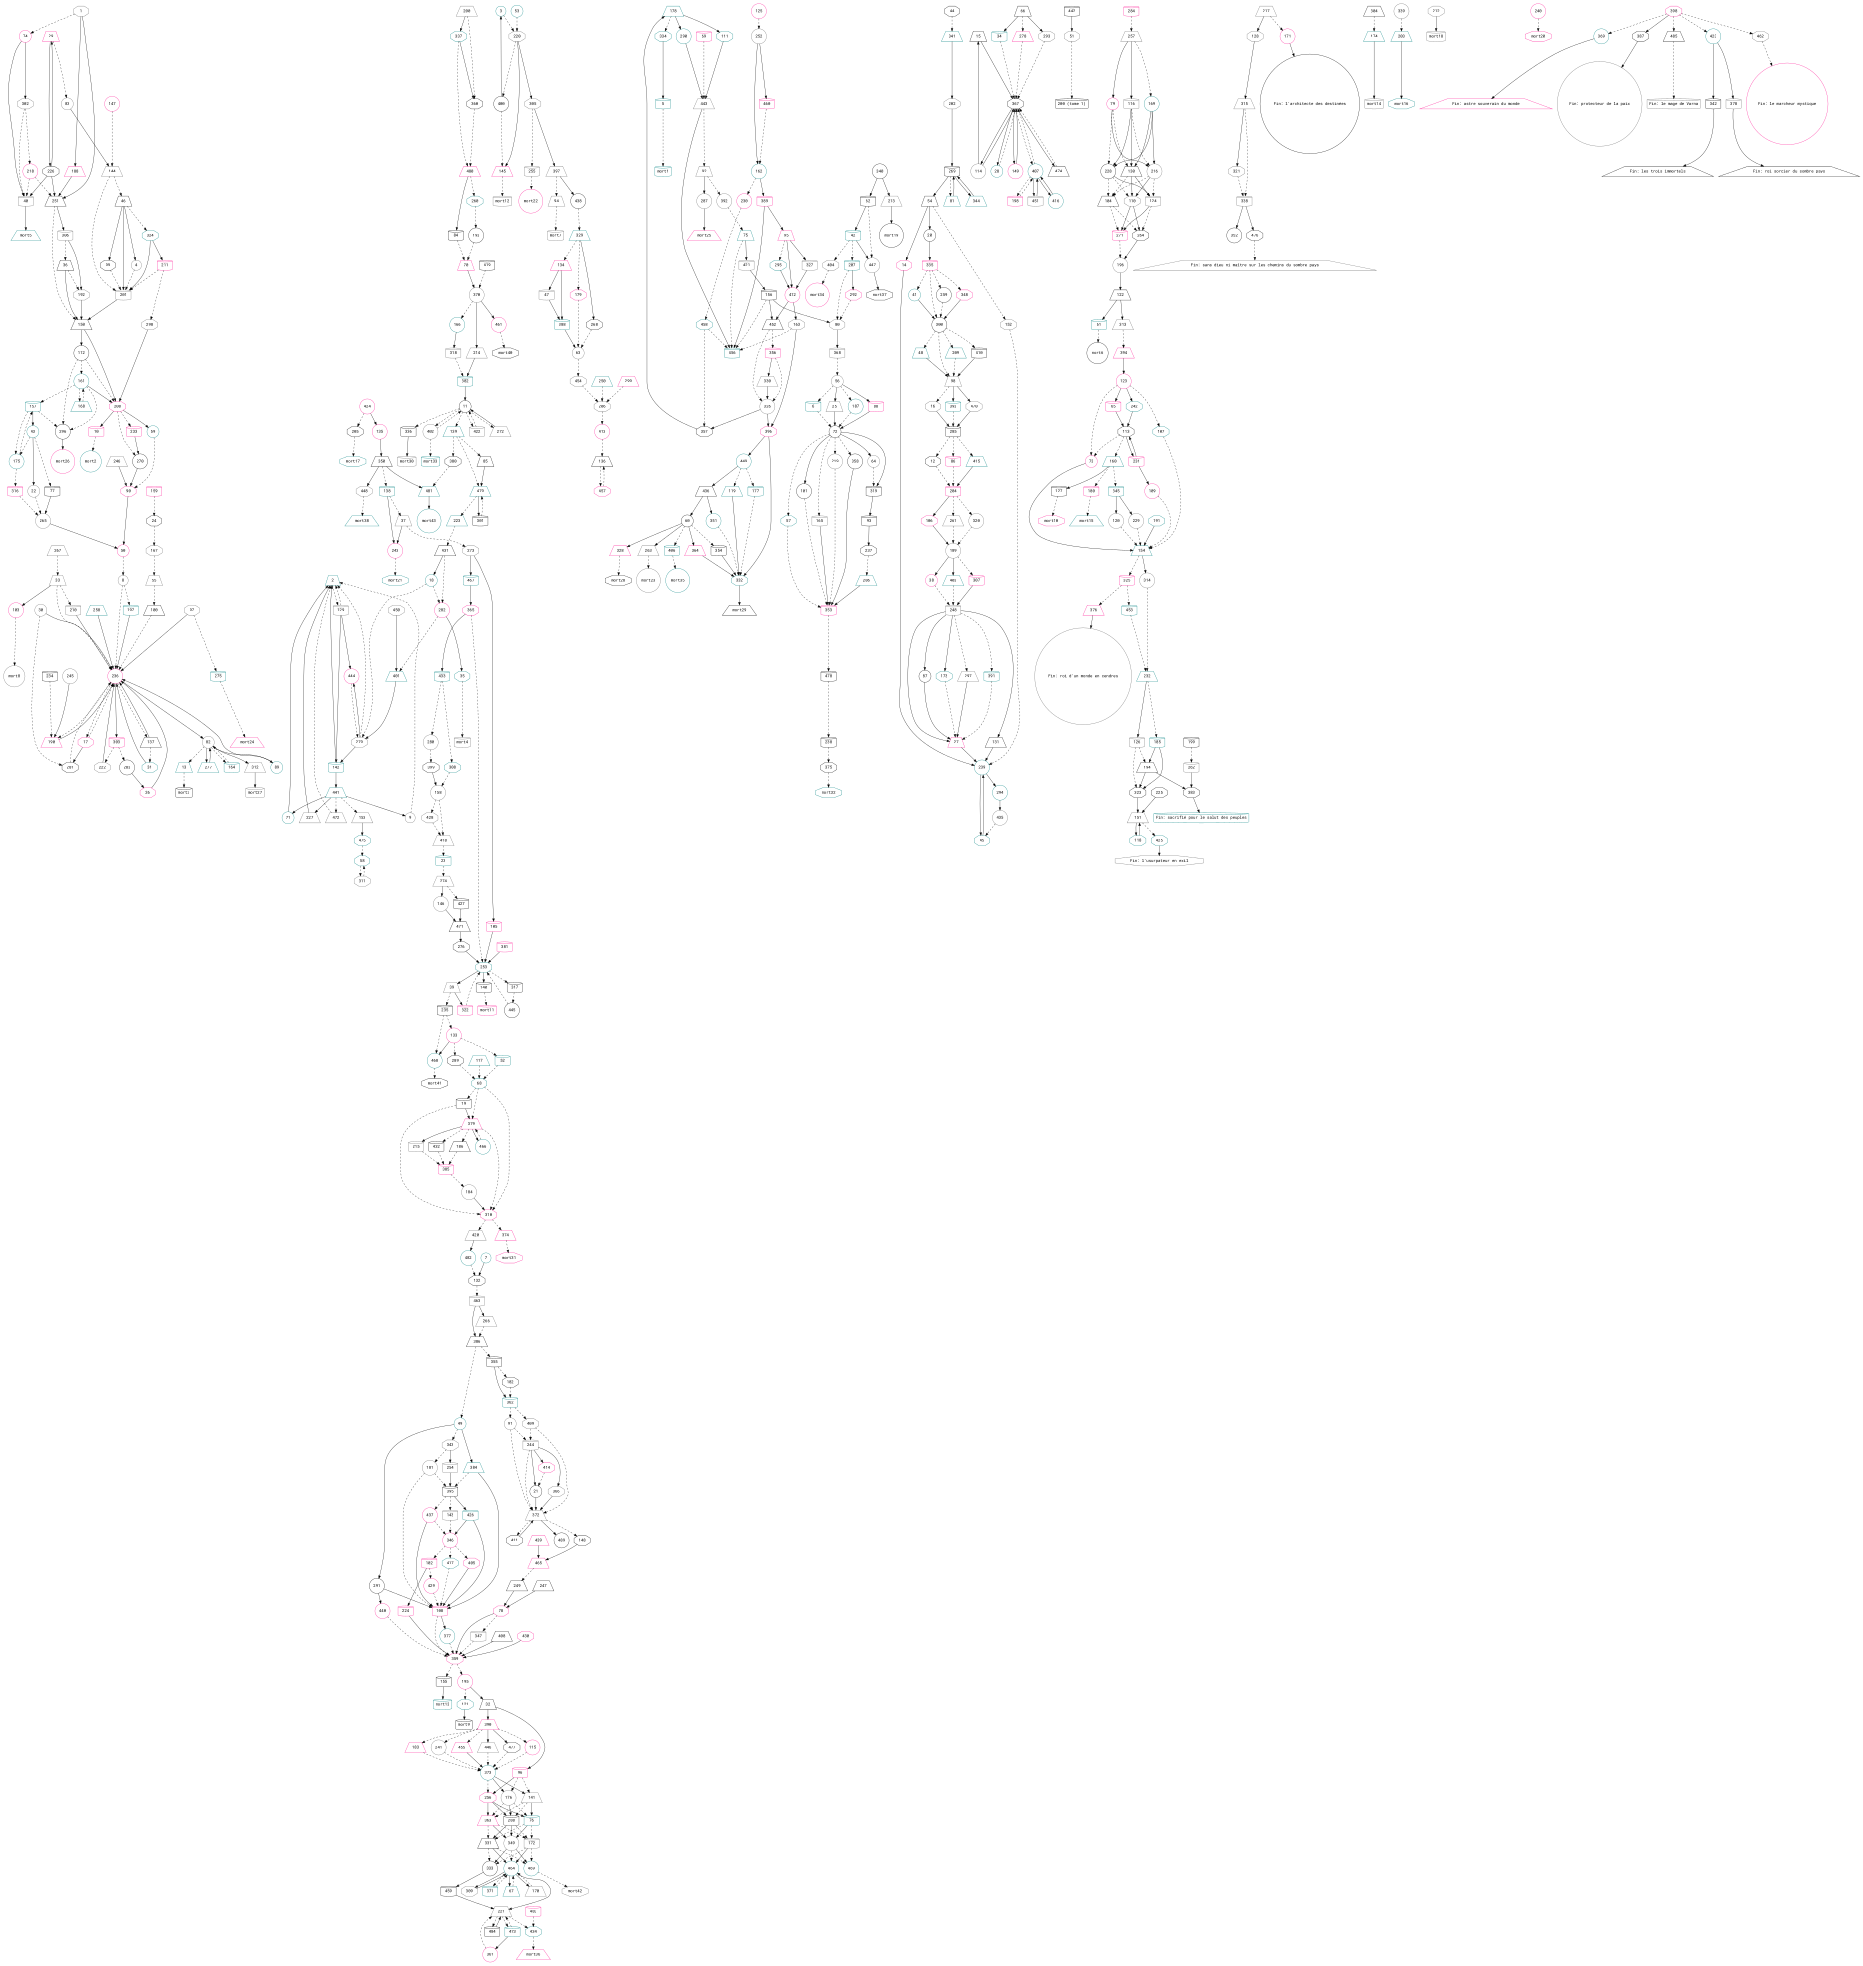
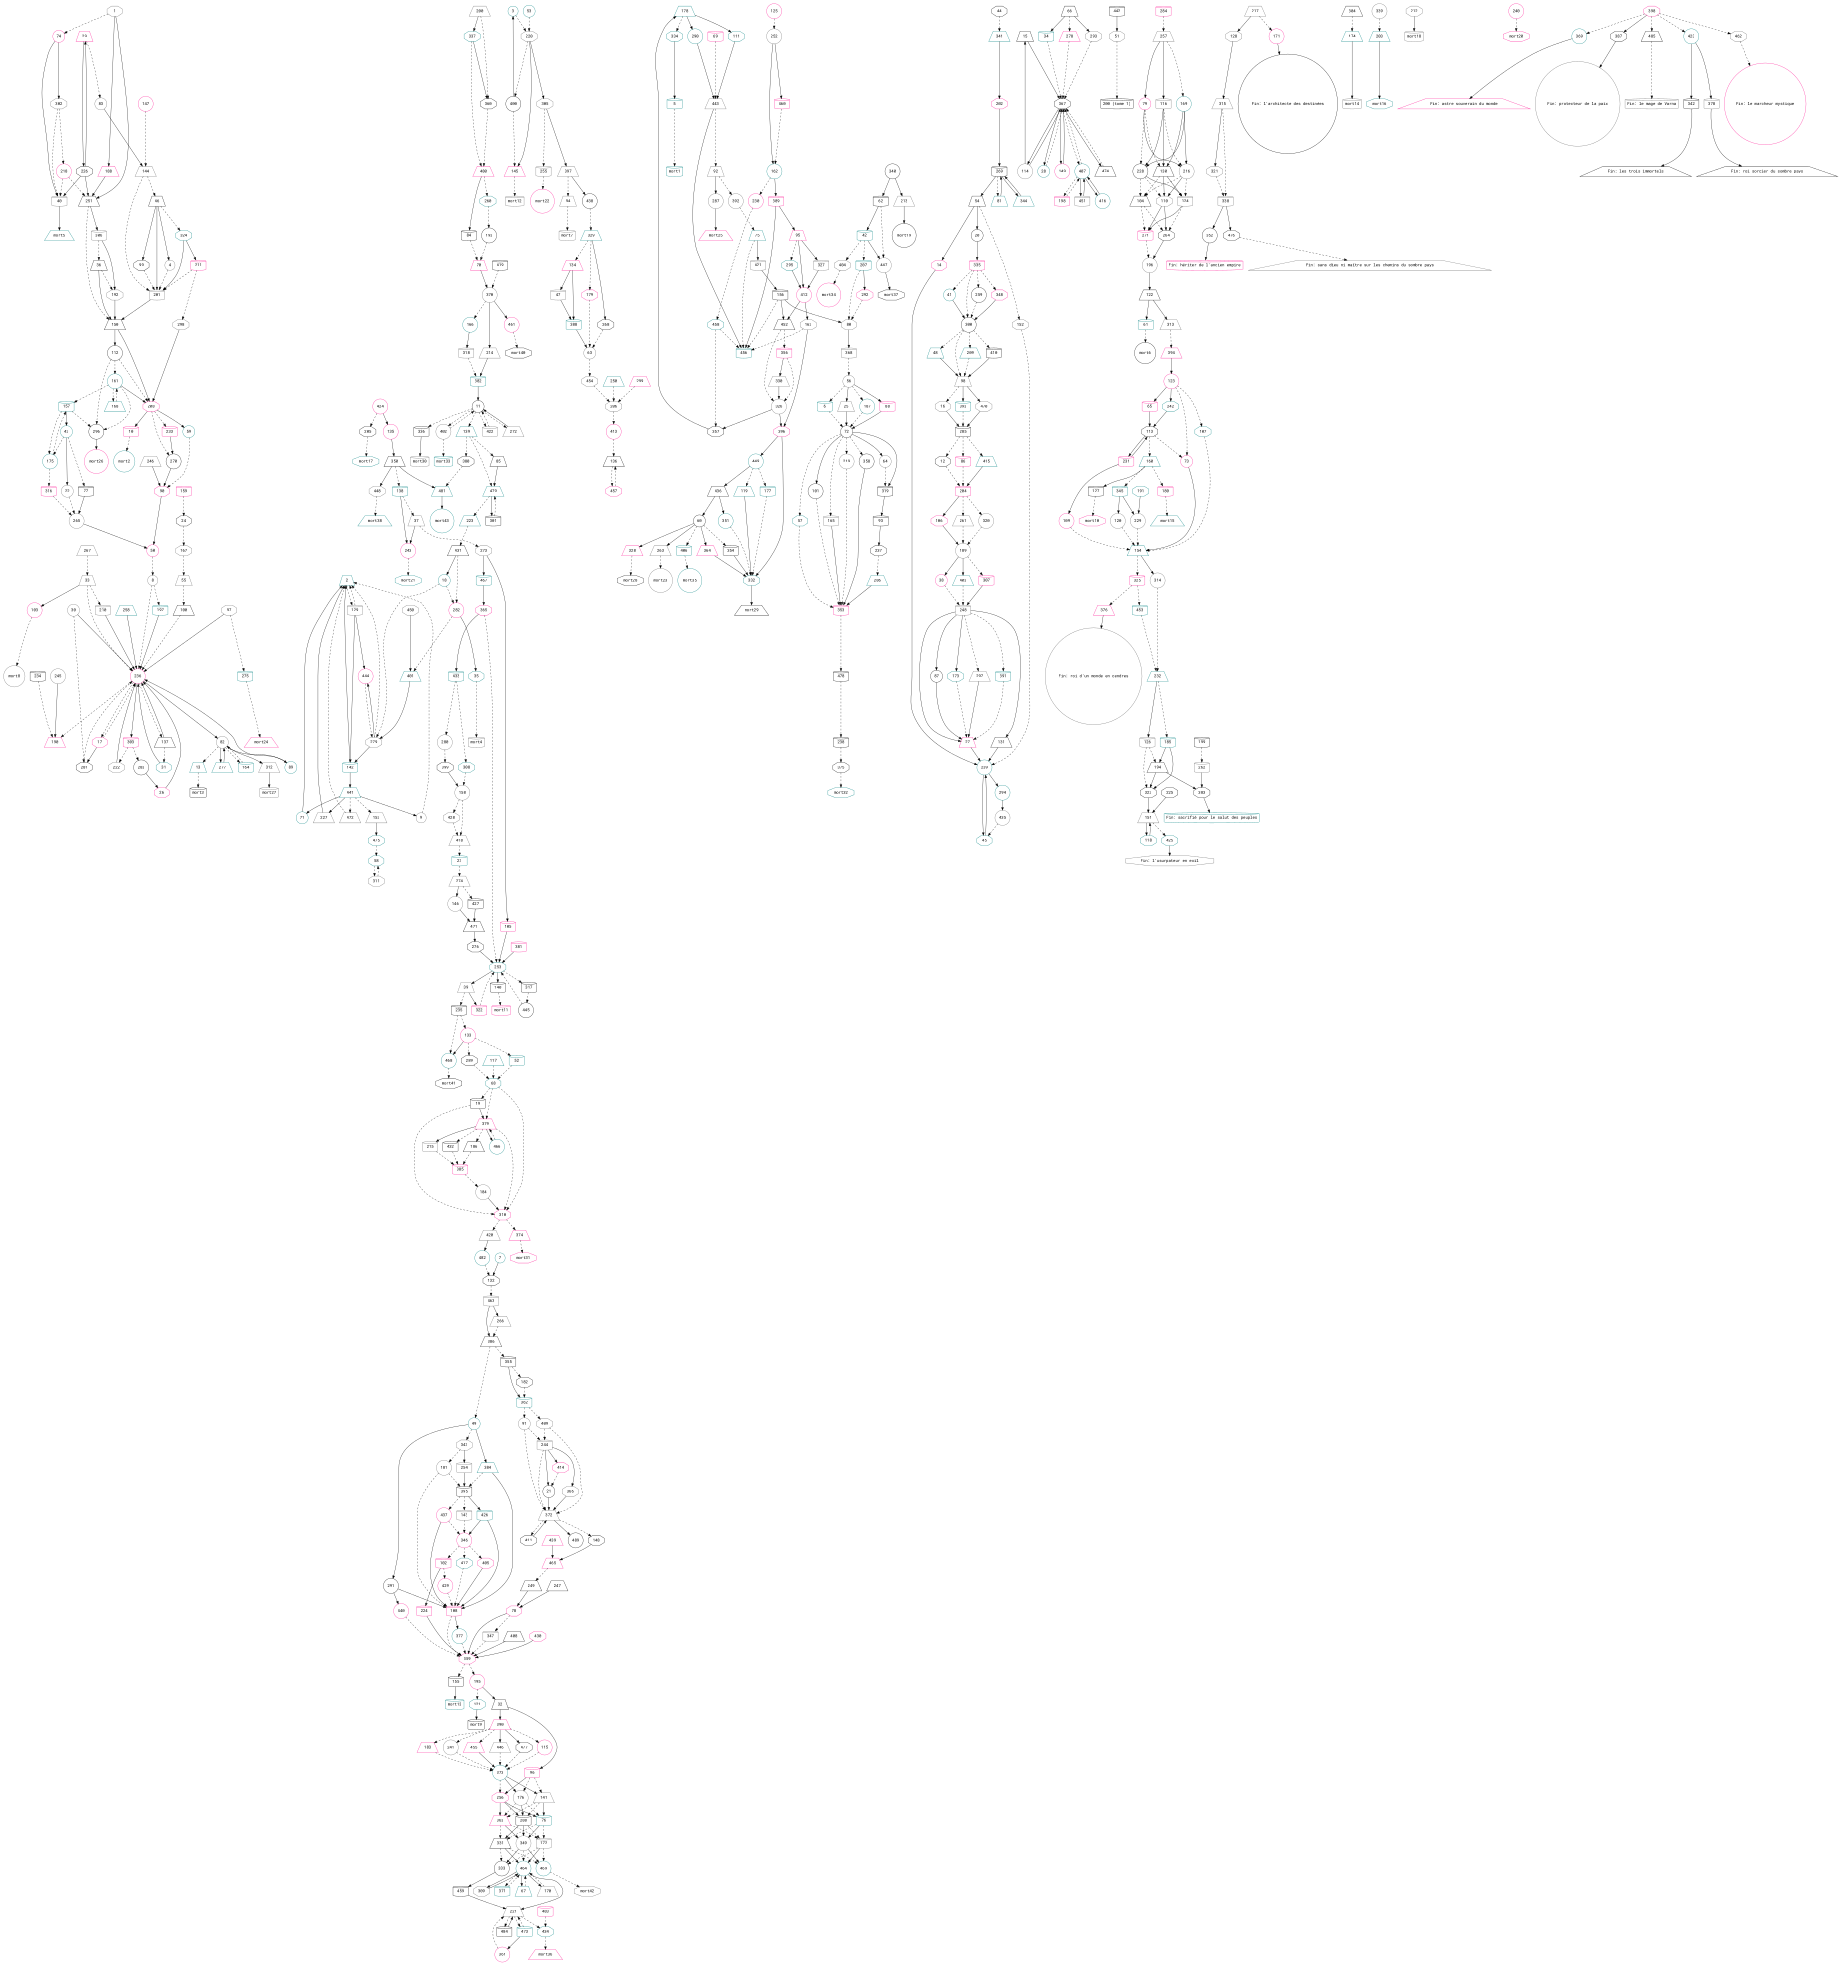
(952, 104) -> (999, 104)
none -> (1205, 265)
(1150, 535) -> (1140, 503)
(90, 717) -> none
